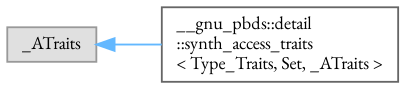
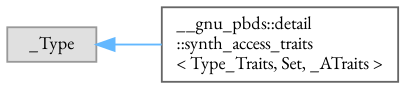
(52, 45) -> (52, 45)
